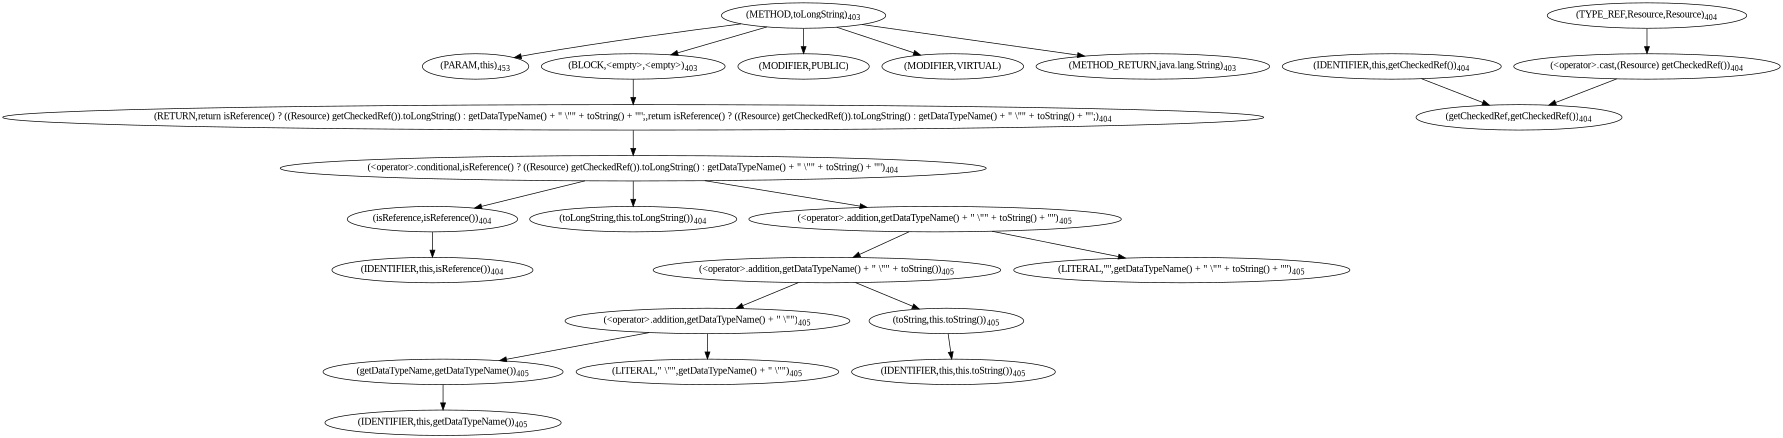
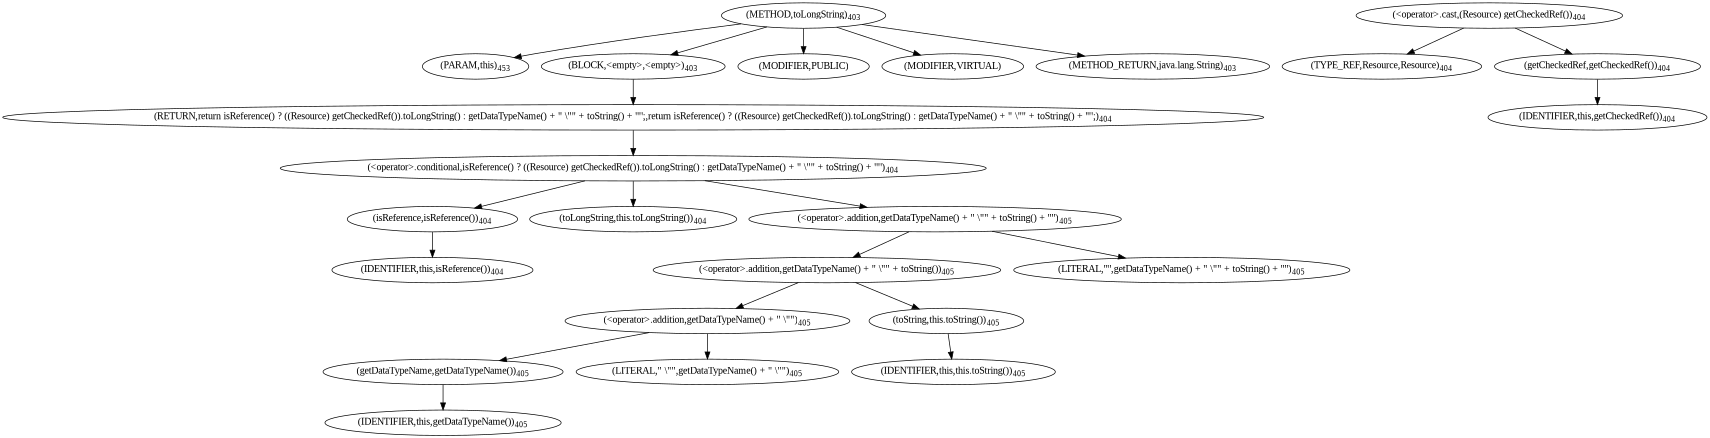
(1647, 38) -> (1439, 40)
(1452, 91) -> (1597, 88)
